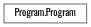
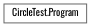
(45, 13) -> (45, 13)
